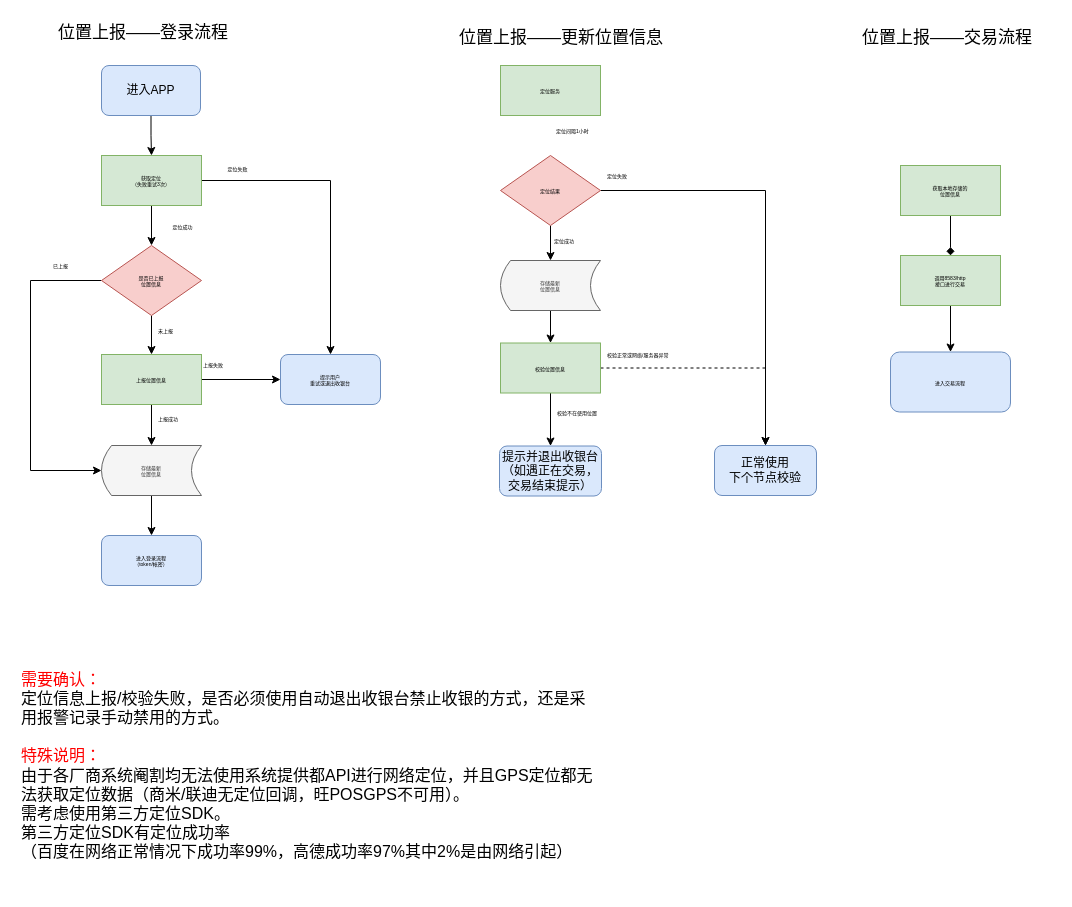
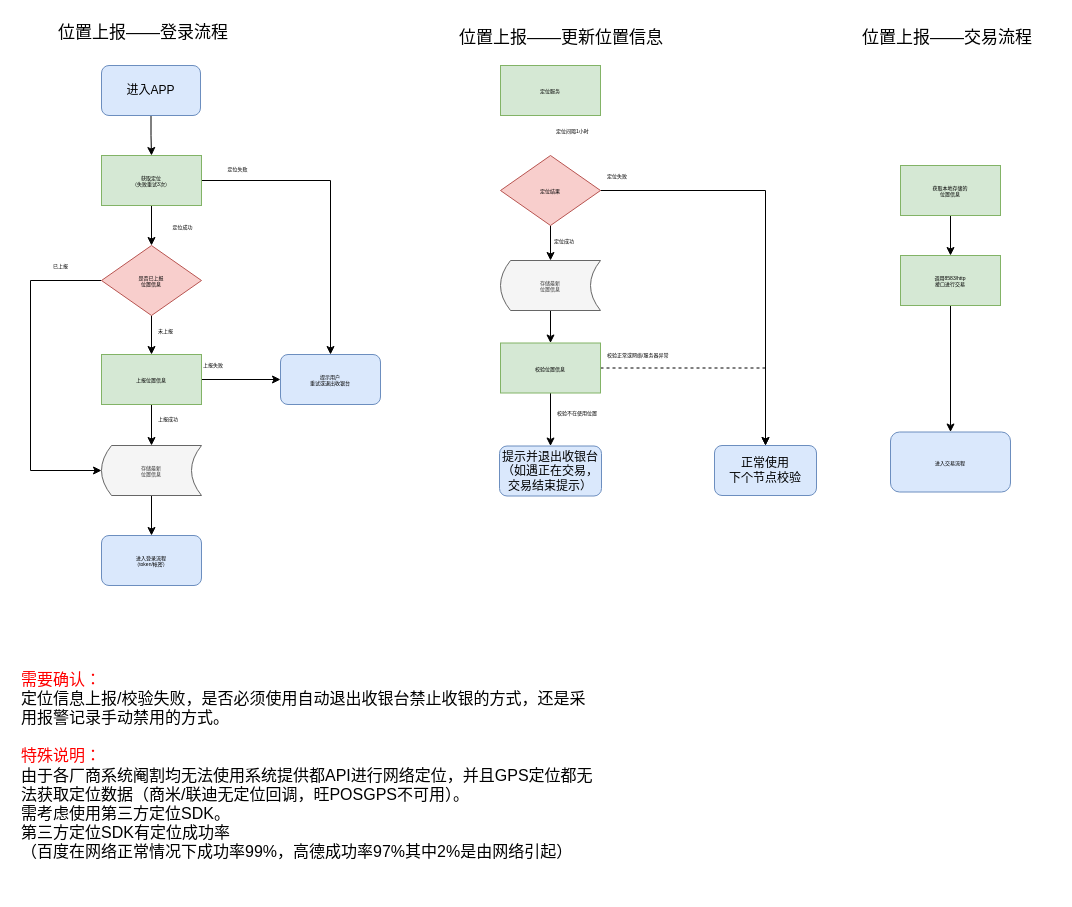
(951, 247) -> (951, 247)
(951, 382) -> (951, 462)
